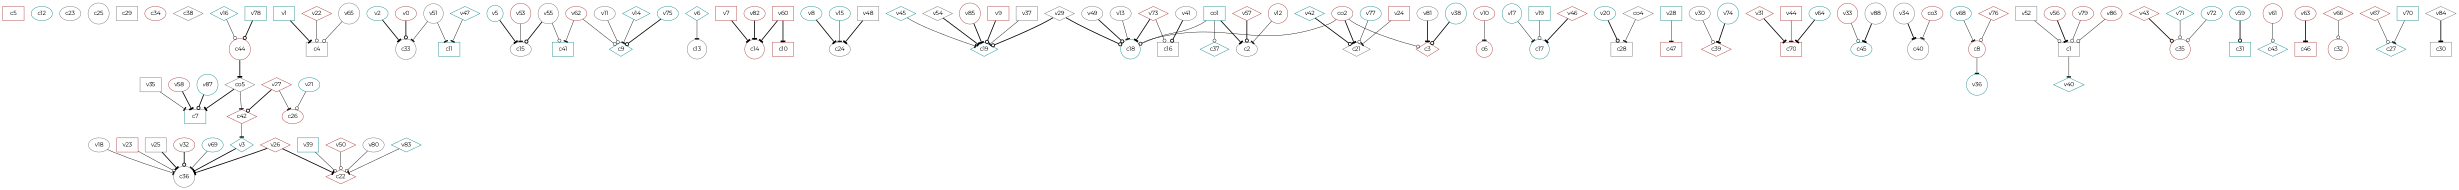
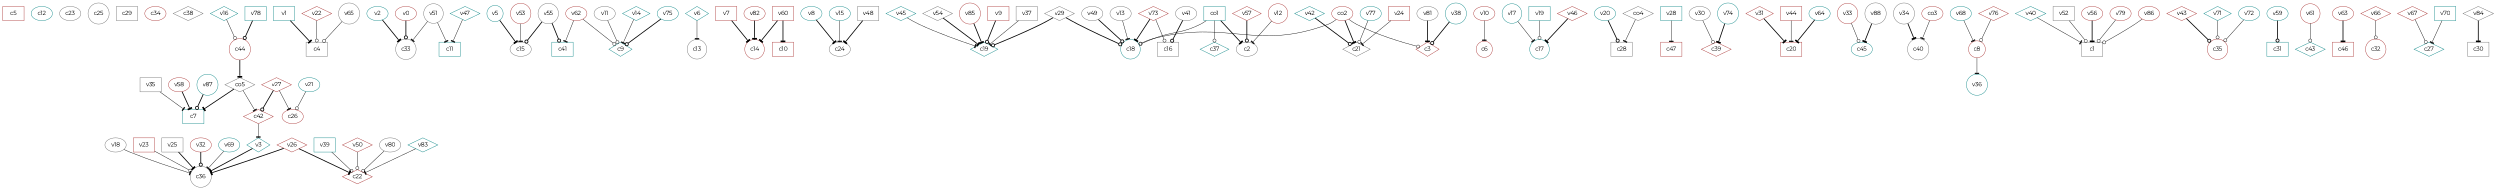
(555, 31) -> (555, 31)
(1791, 49) -> (1791, 49)
(2069, 66) -> (2058, 30)
